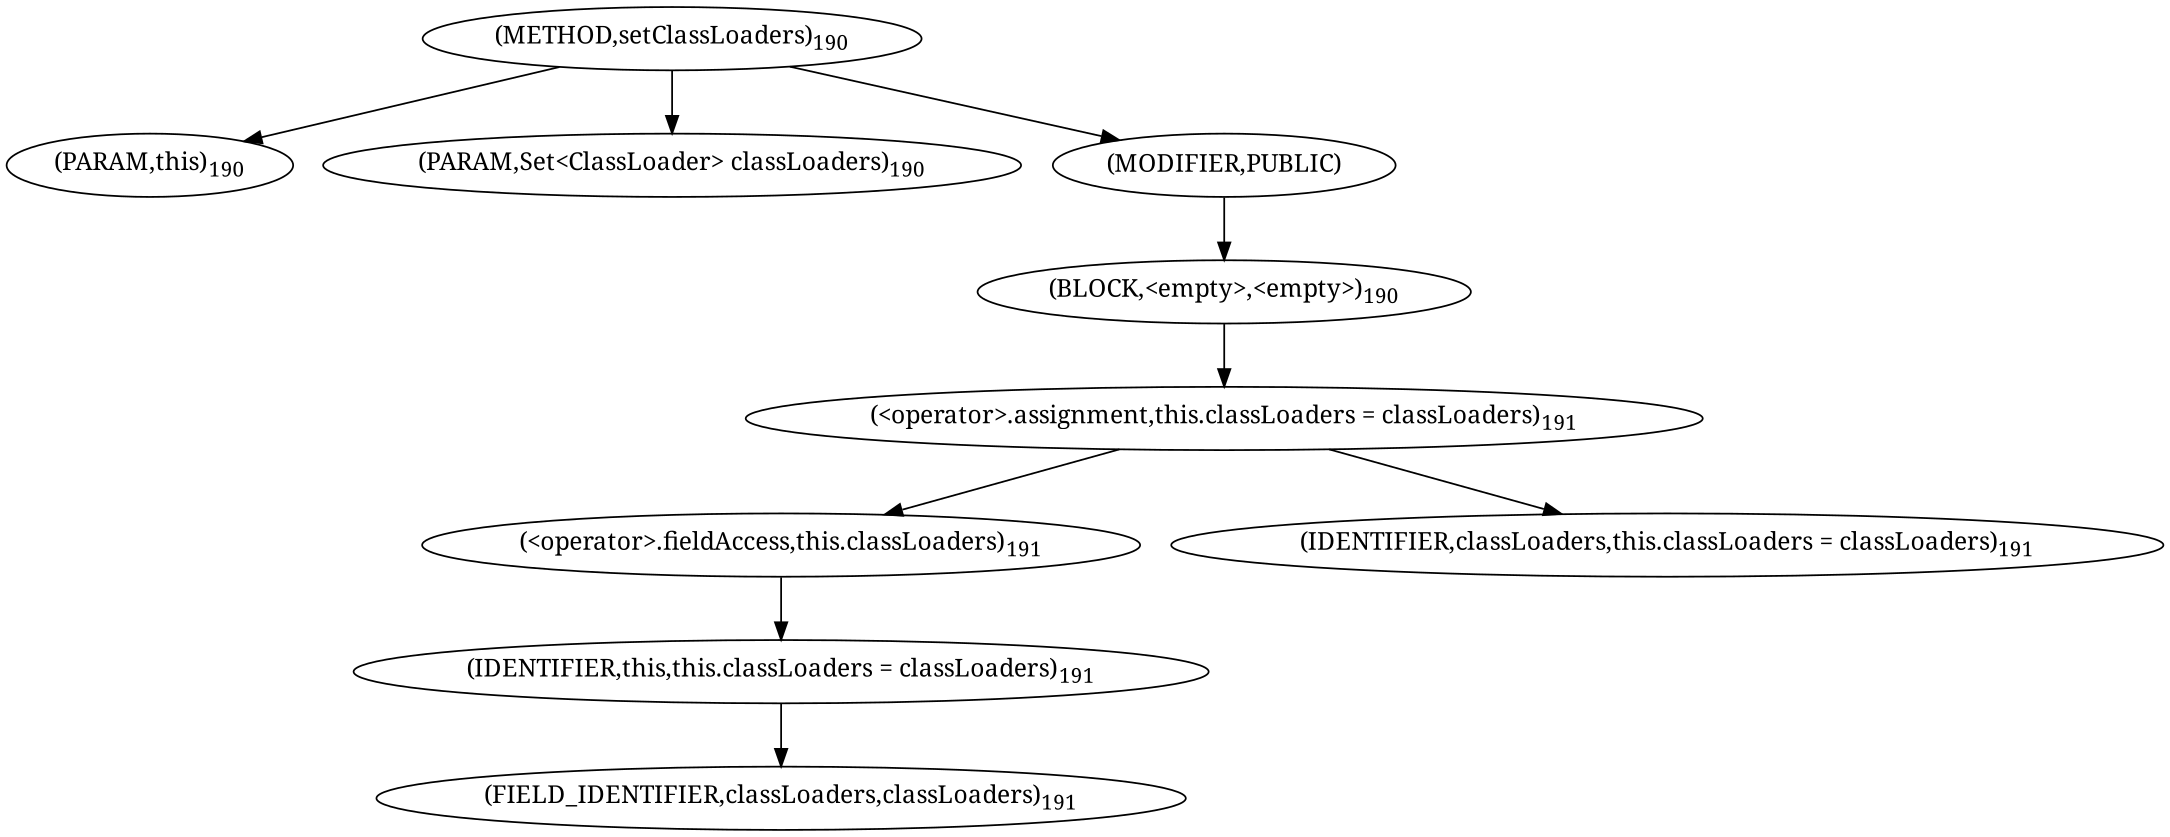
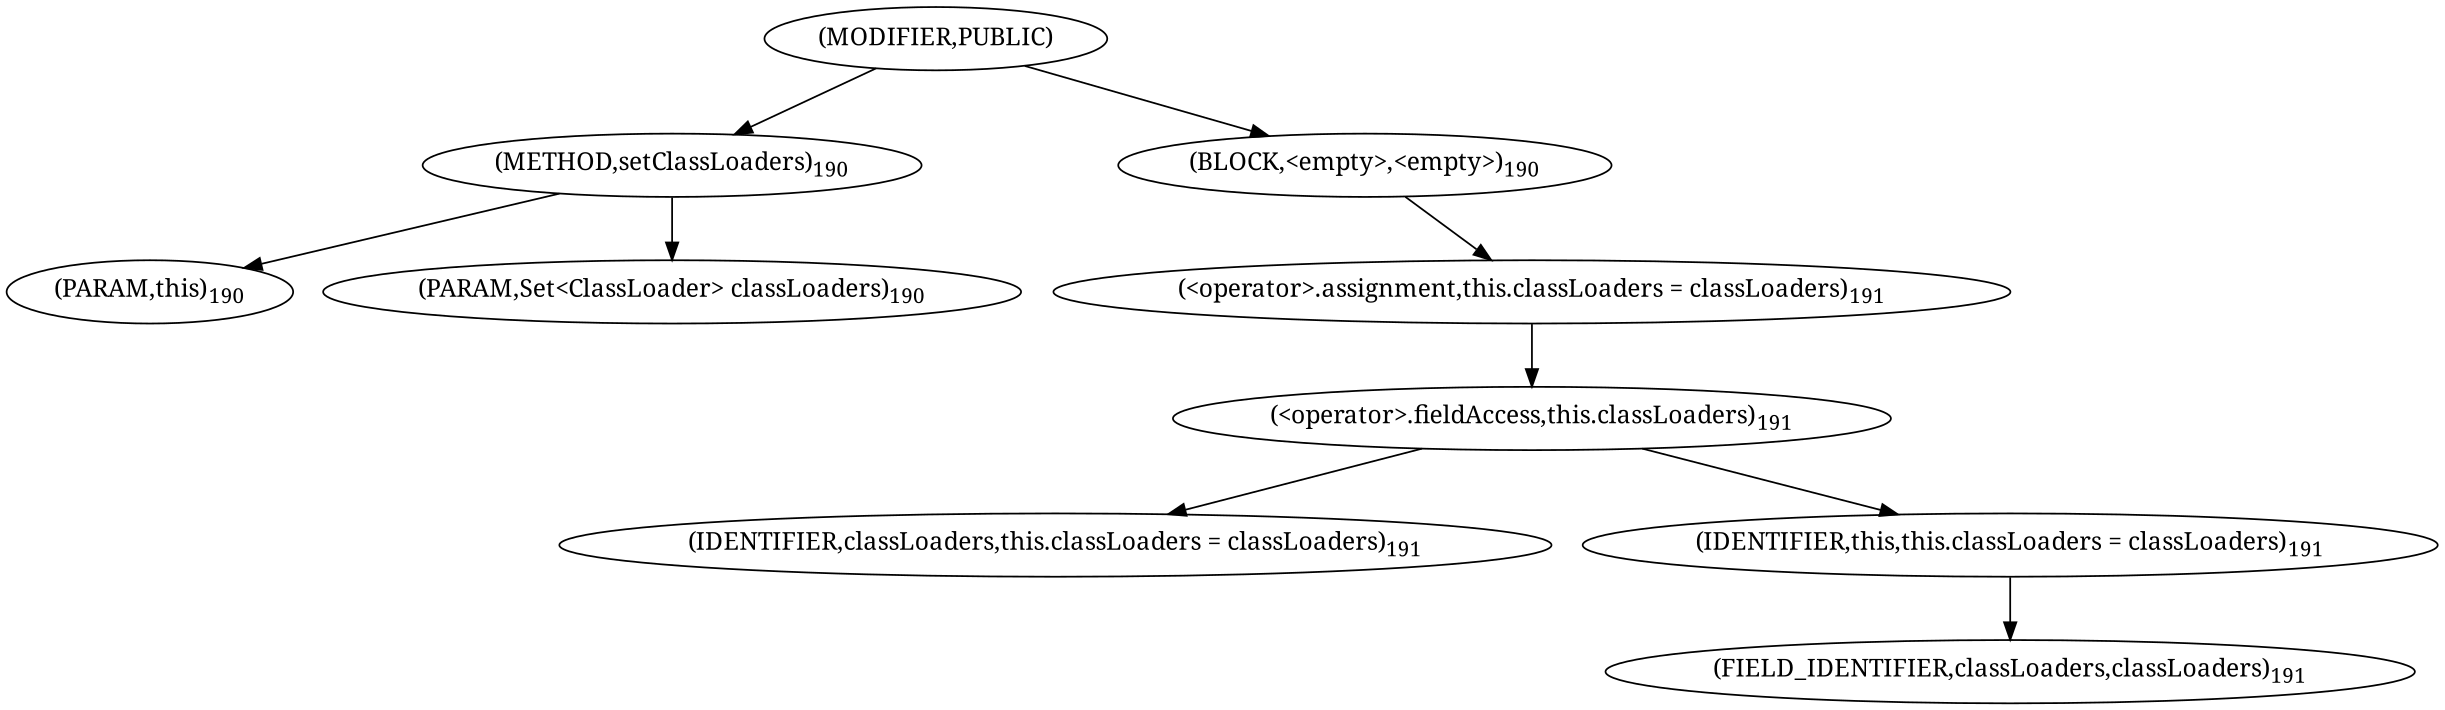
(946, 101) -> (813, 98)
(1437, 479) -> (1304, 479)
